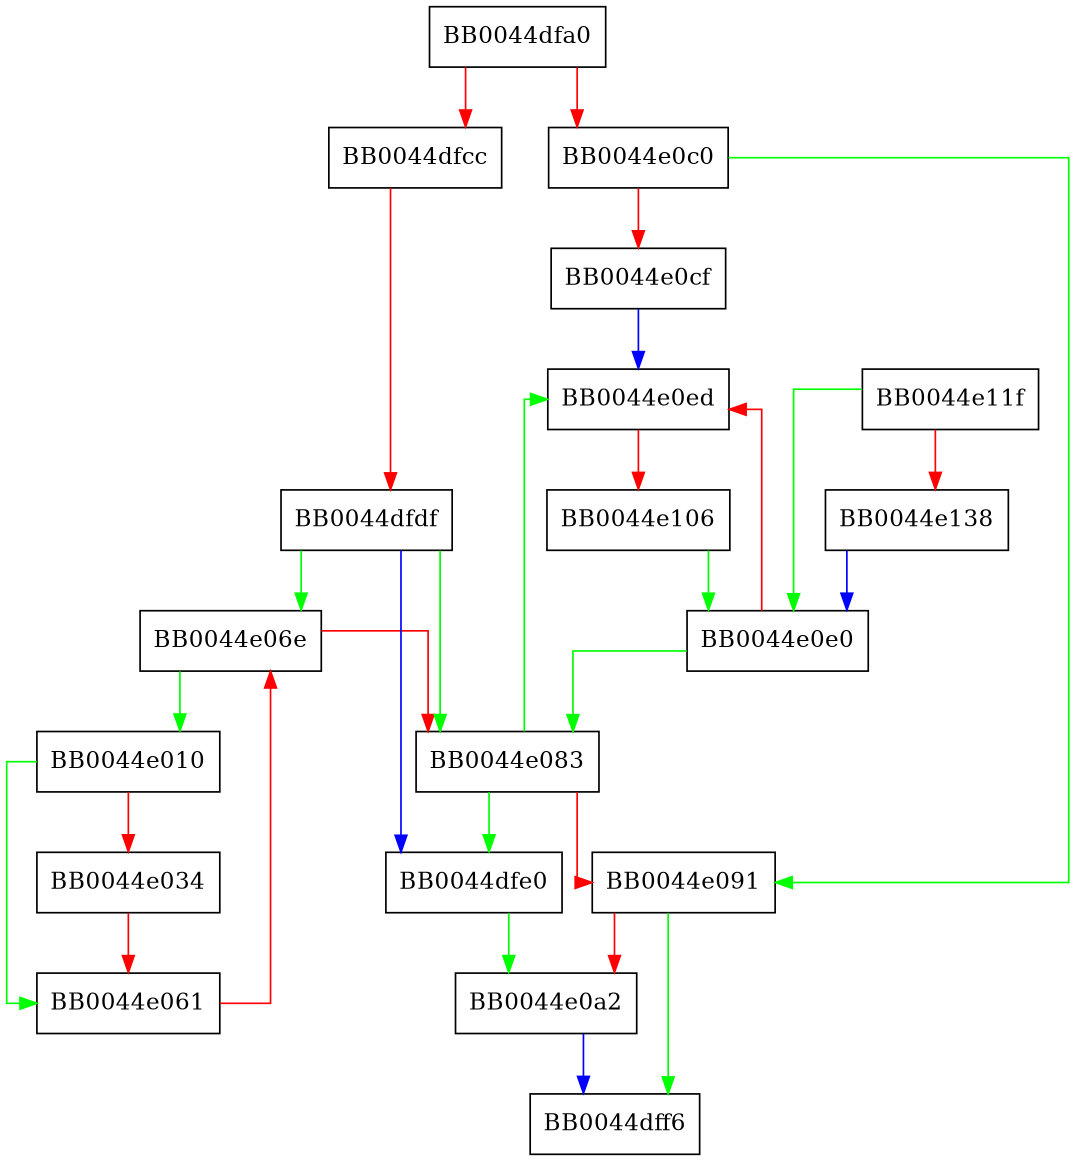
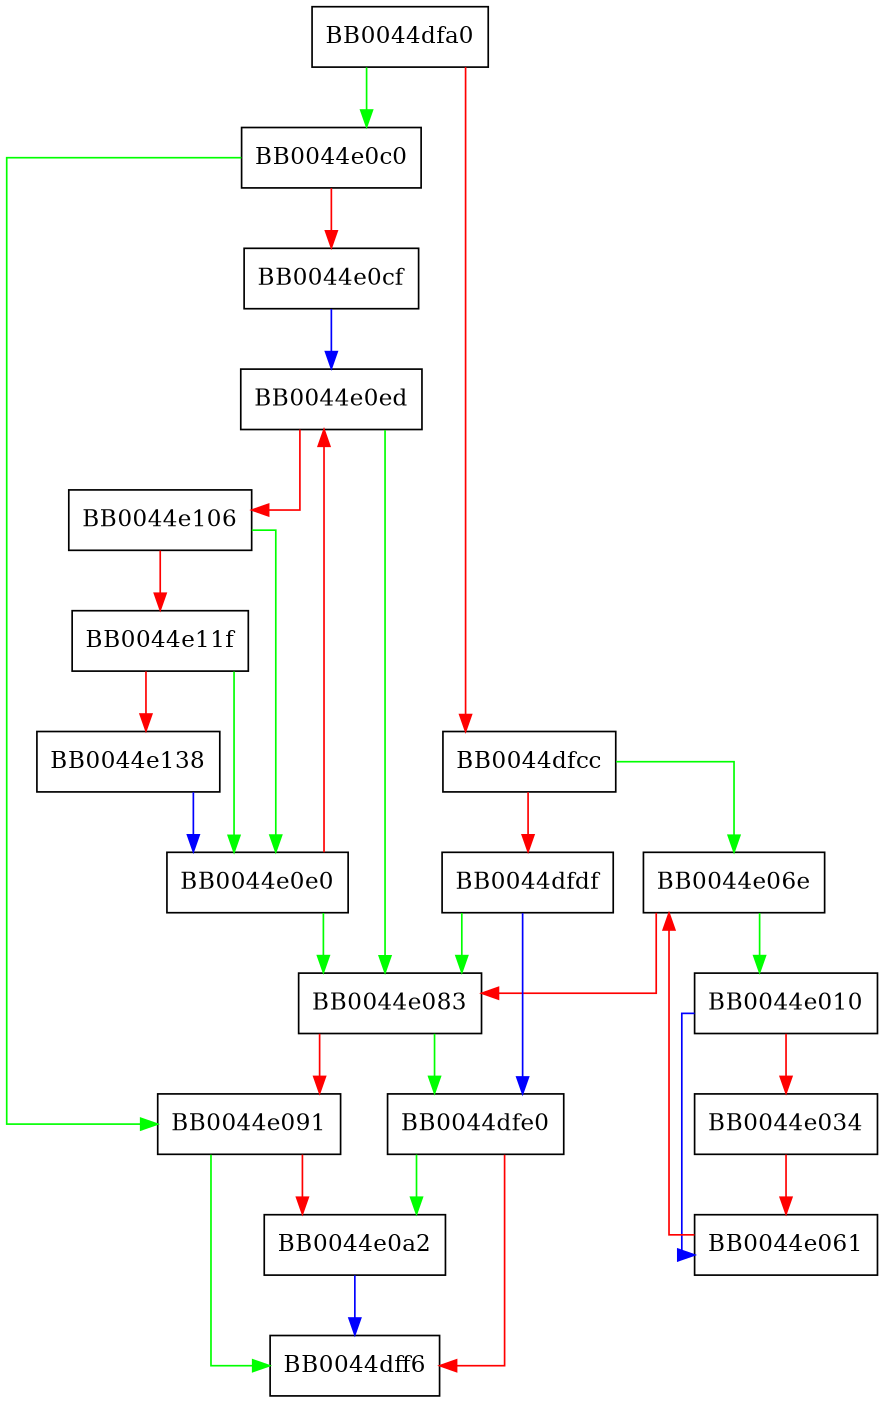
(577, 89) -> (367, 89)
(524, 562) -> (385, 693)
none -> (160, 572)
(301, 572) -> (712, 762)
(7, 874) -> (682, 1128)
none -> (505, 1284)
